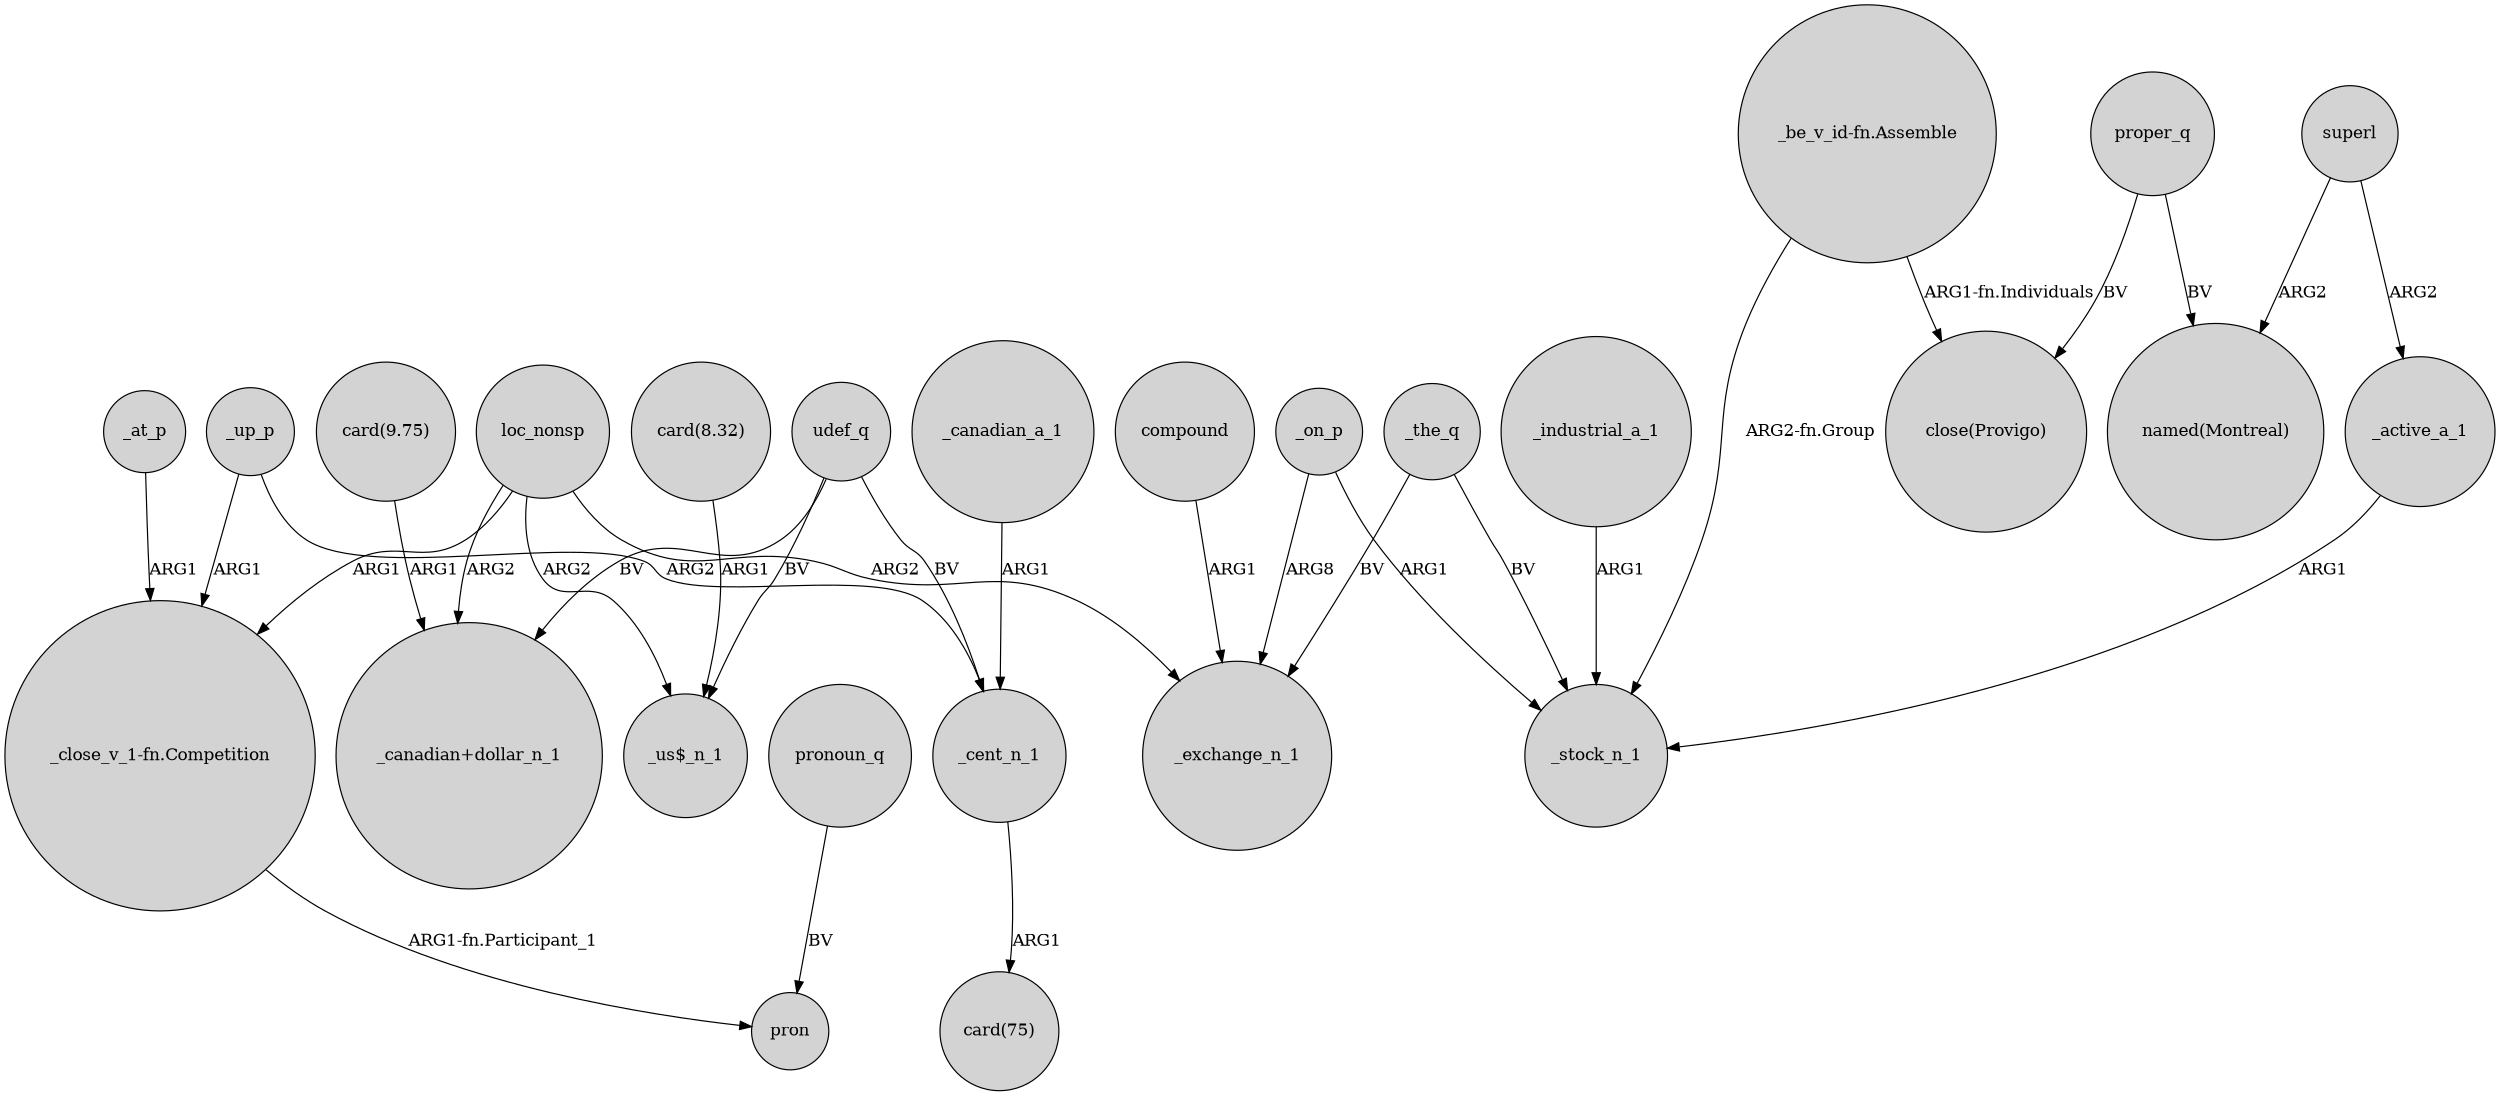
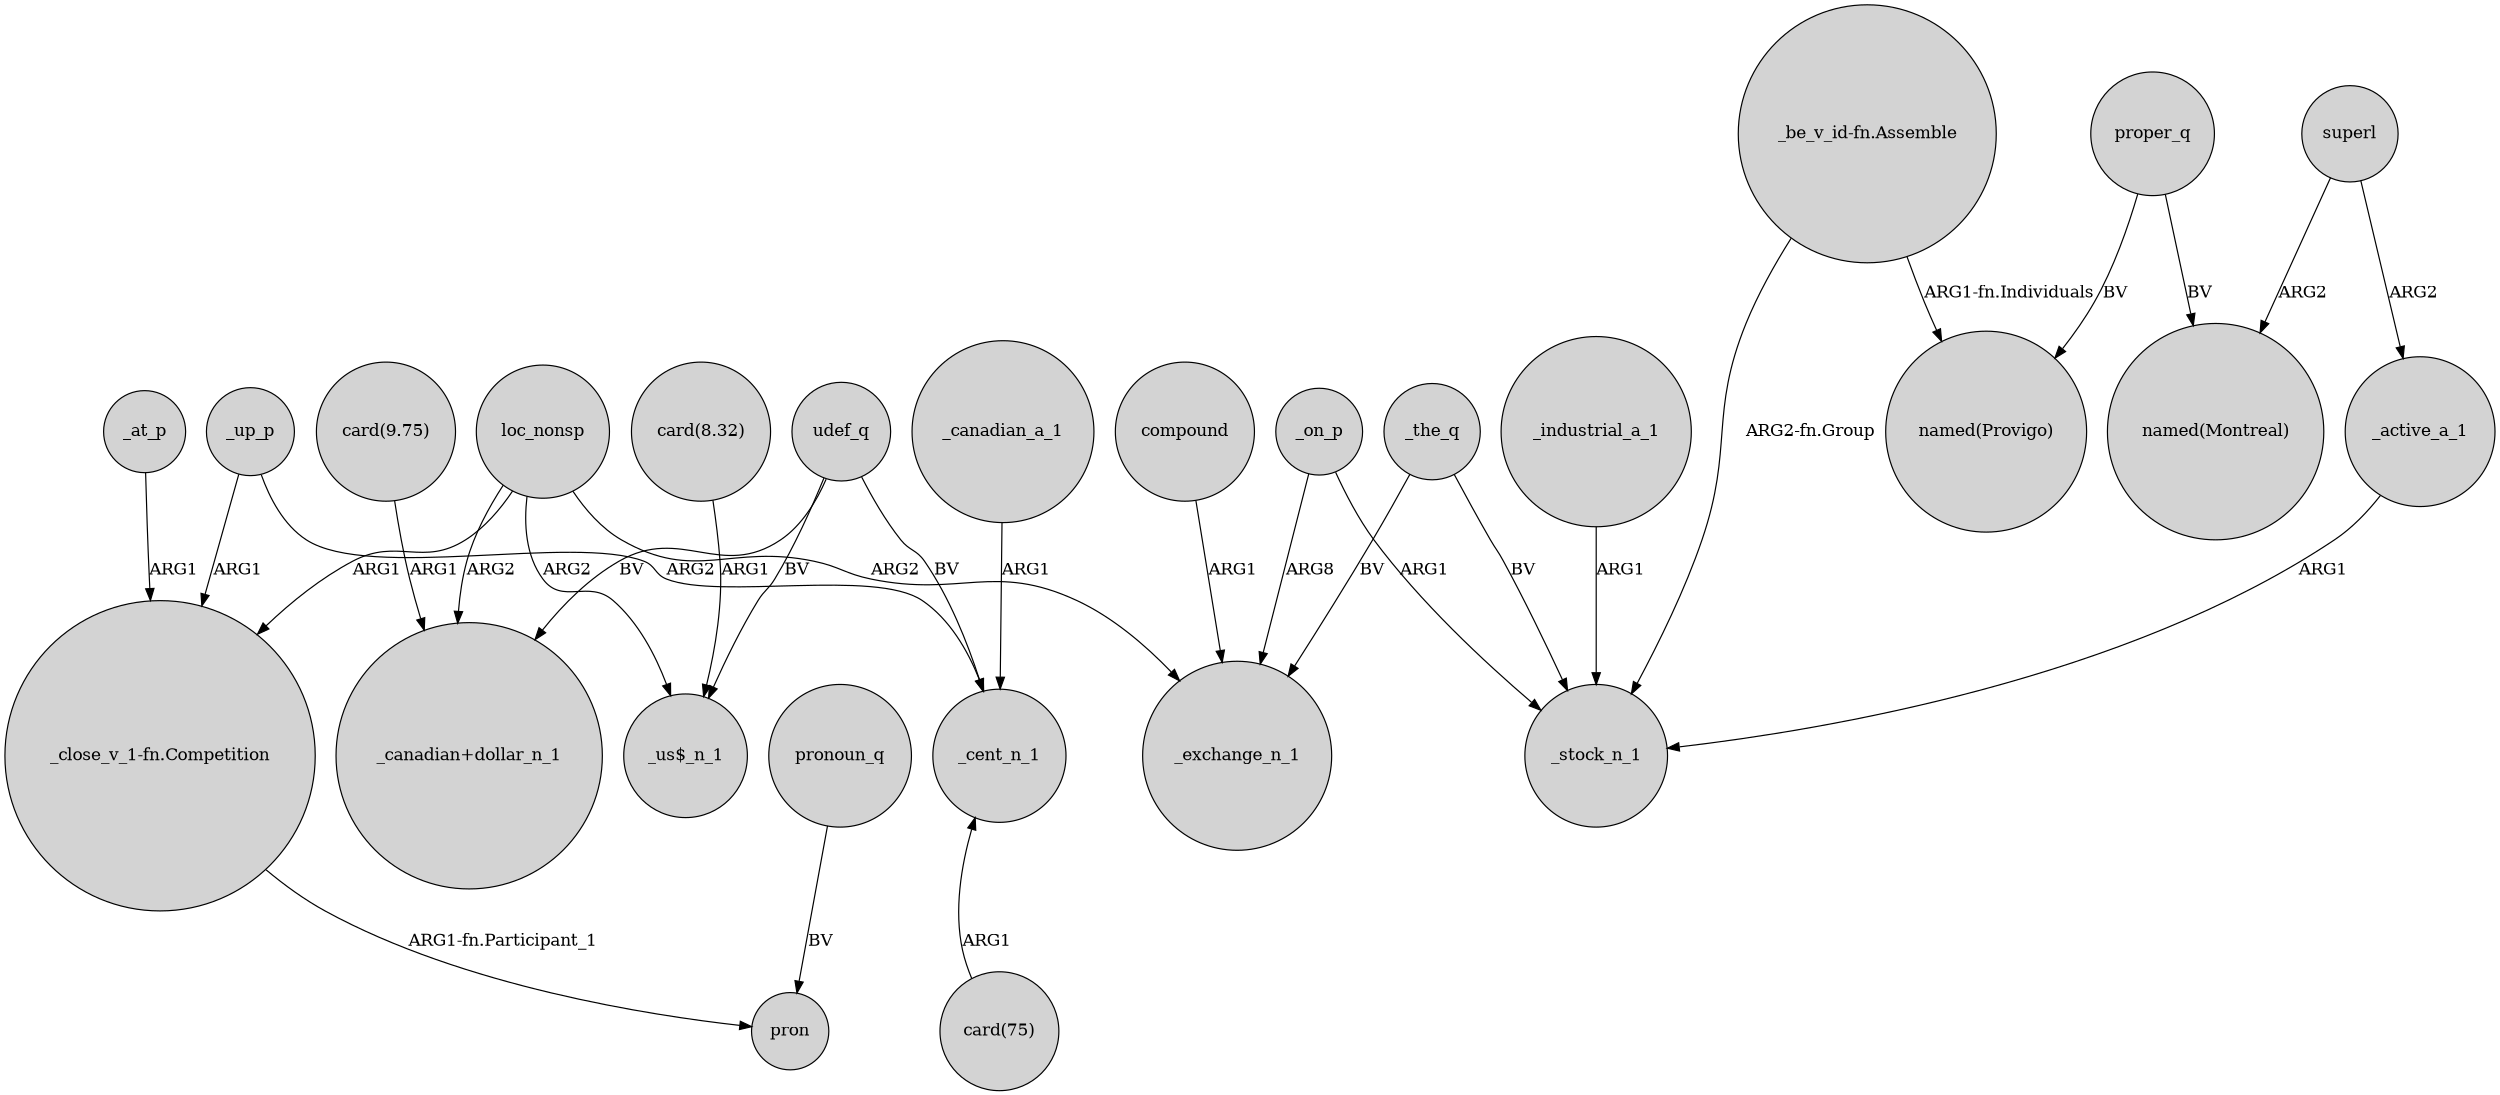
(1986, 432) -> (1986, 432)
(1012, 891) -> (959, 904)
